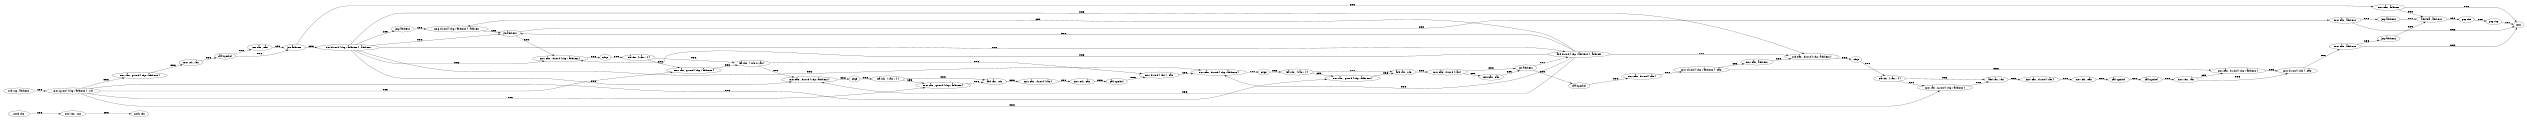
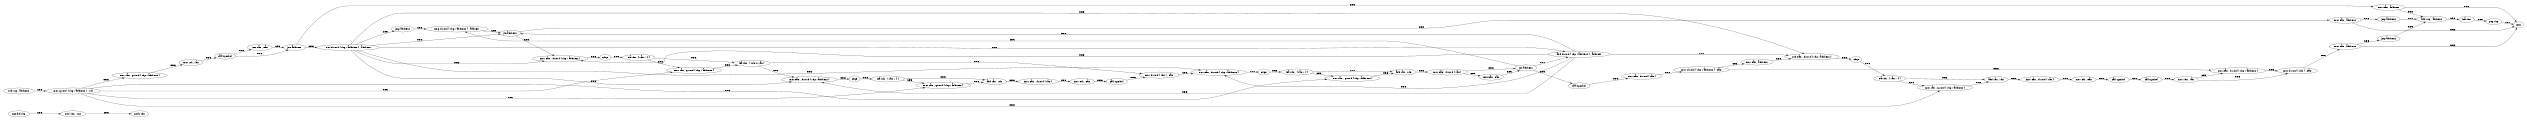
(2432, 19) -> (2432, 19)
(2467, 19) -> (2467, 19)
(1025, 20) -> (993, 41)
(19, 114) -> (19, 114)
